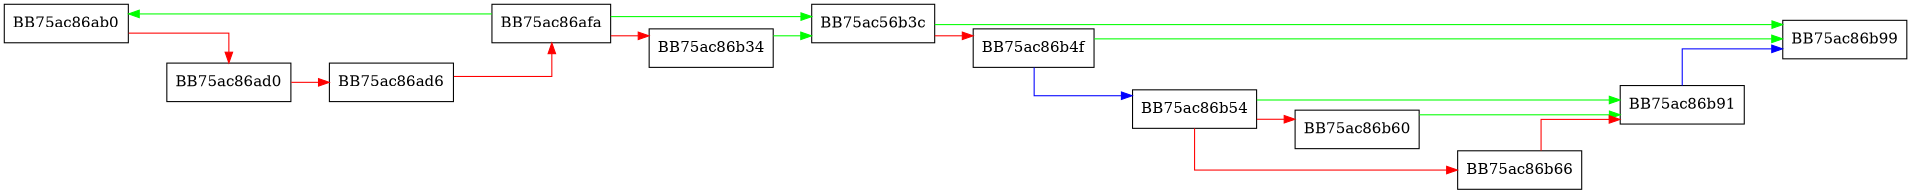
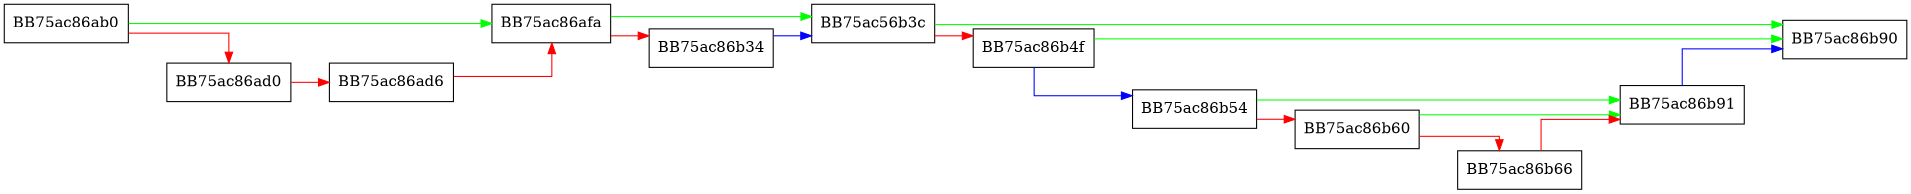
(316, 14) -> (305, 24)
(787, 36) -> (787, 36)
(1845, 40) -> (1845, 40)
(1300, 170) -> (1461, 136)
